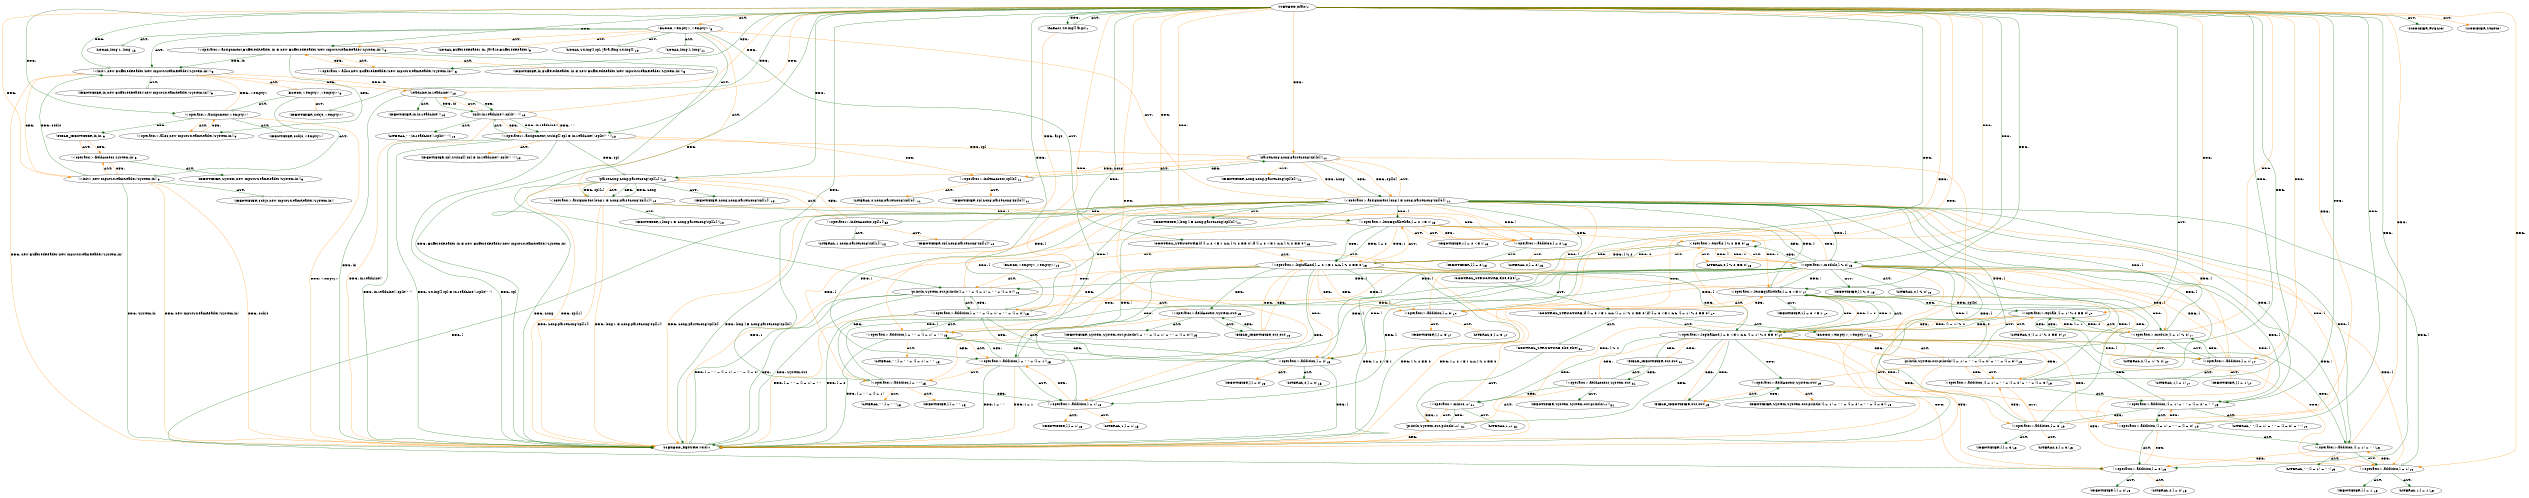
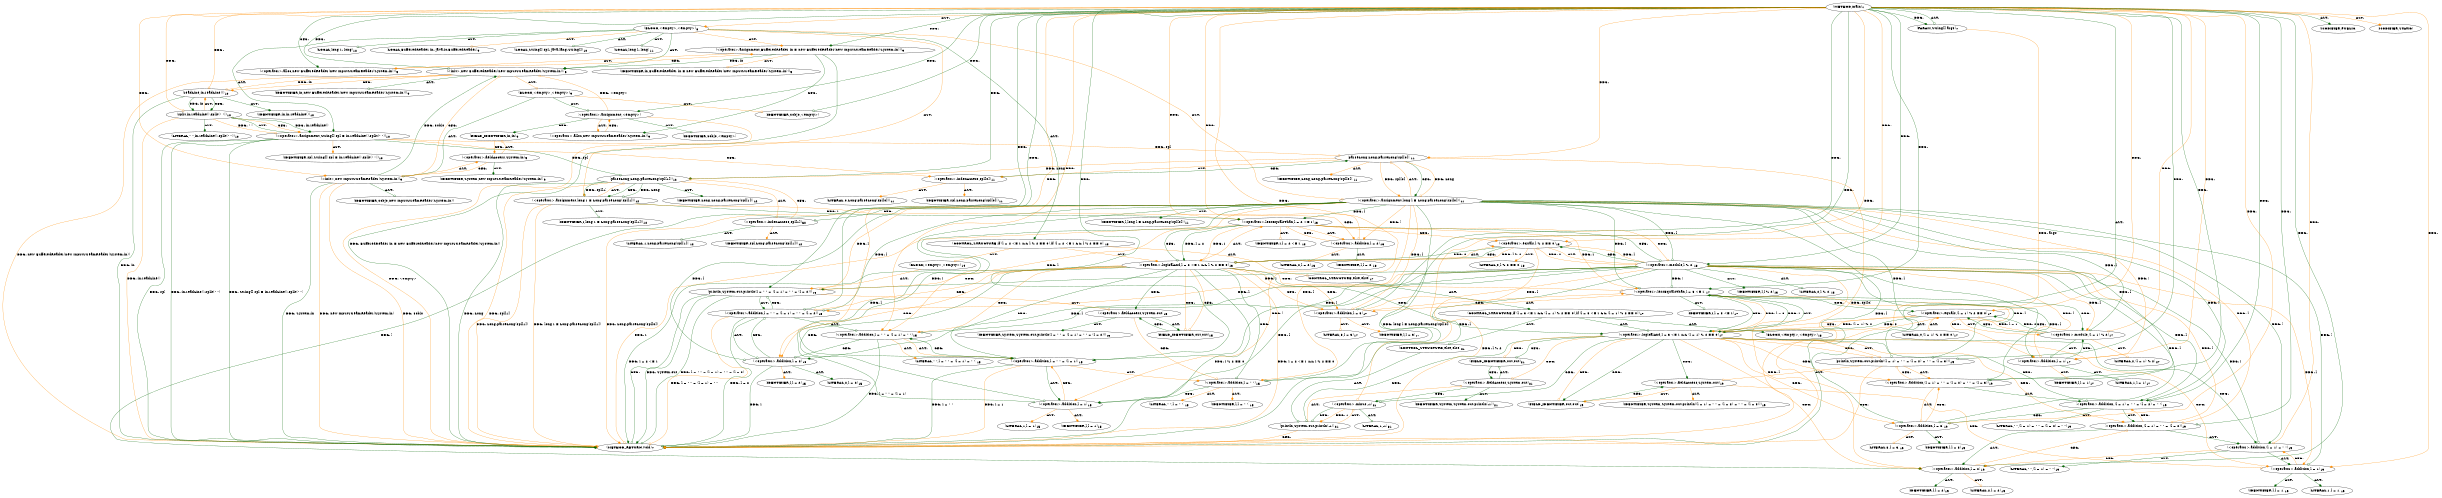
(1051, 162) -> (1542, 439)
